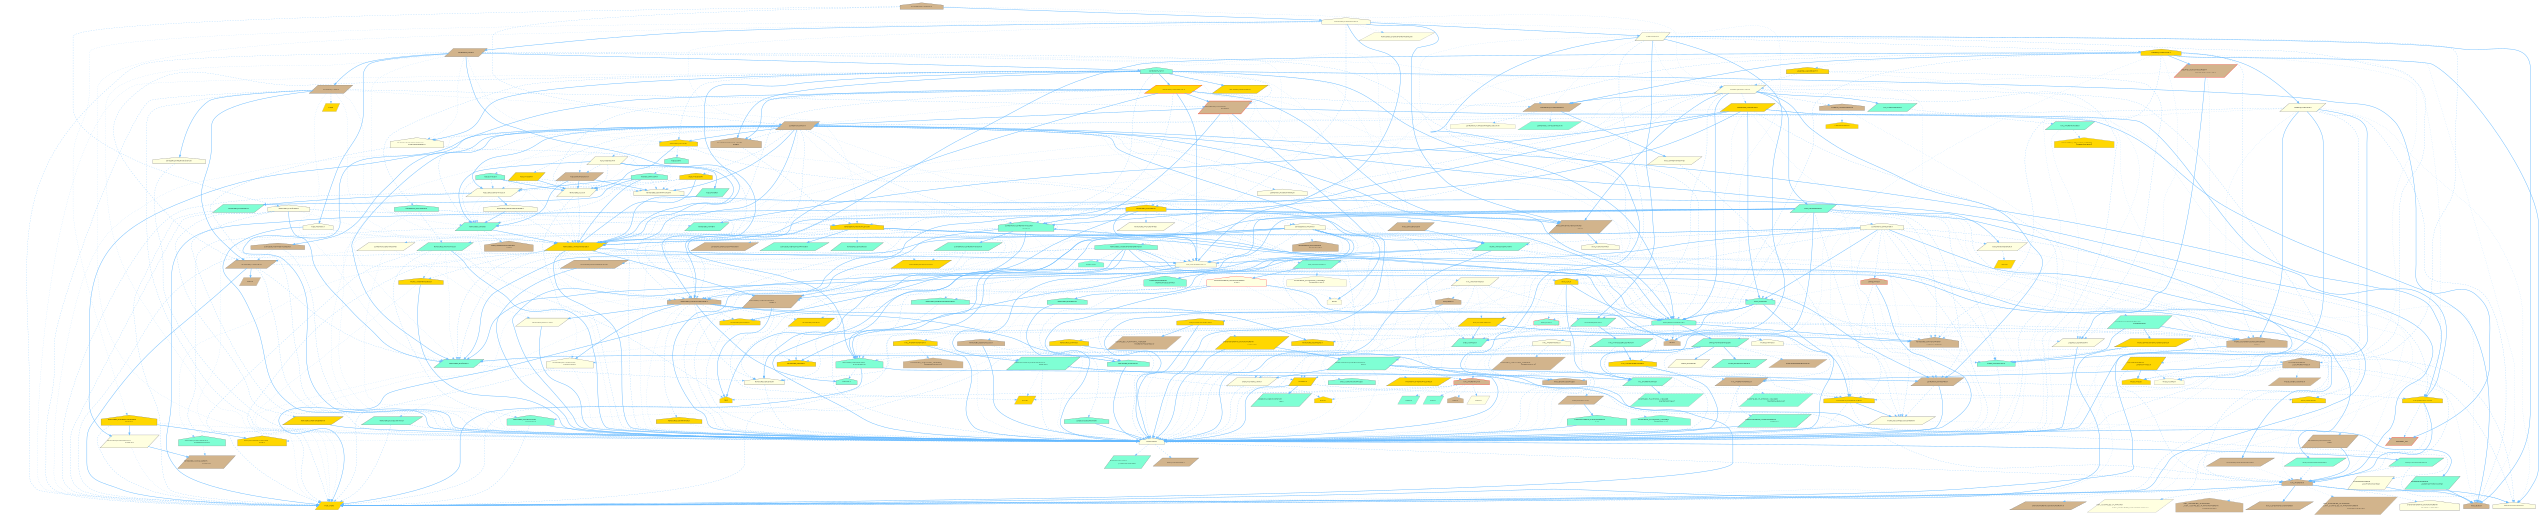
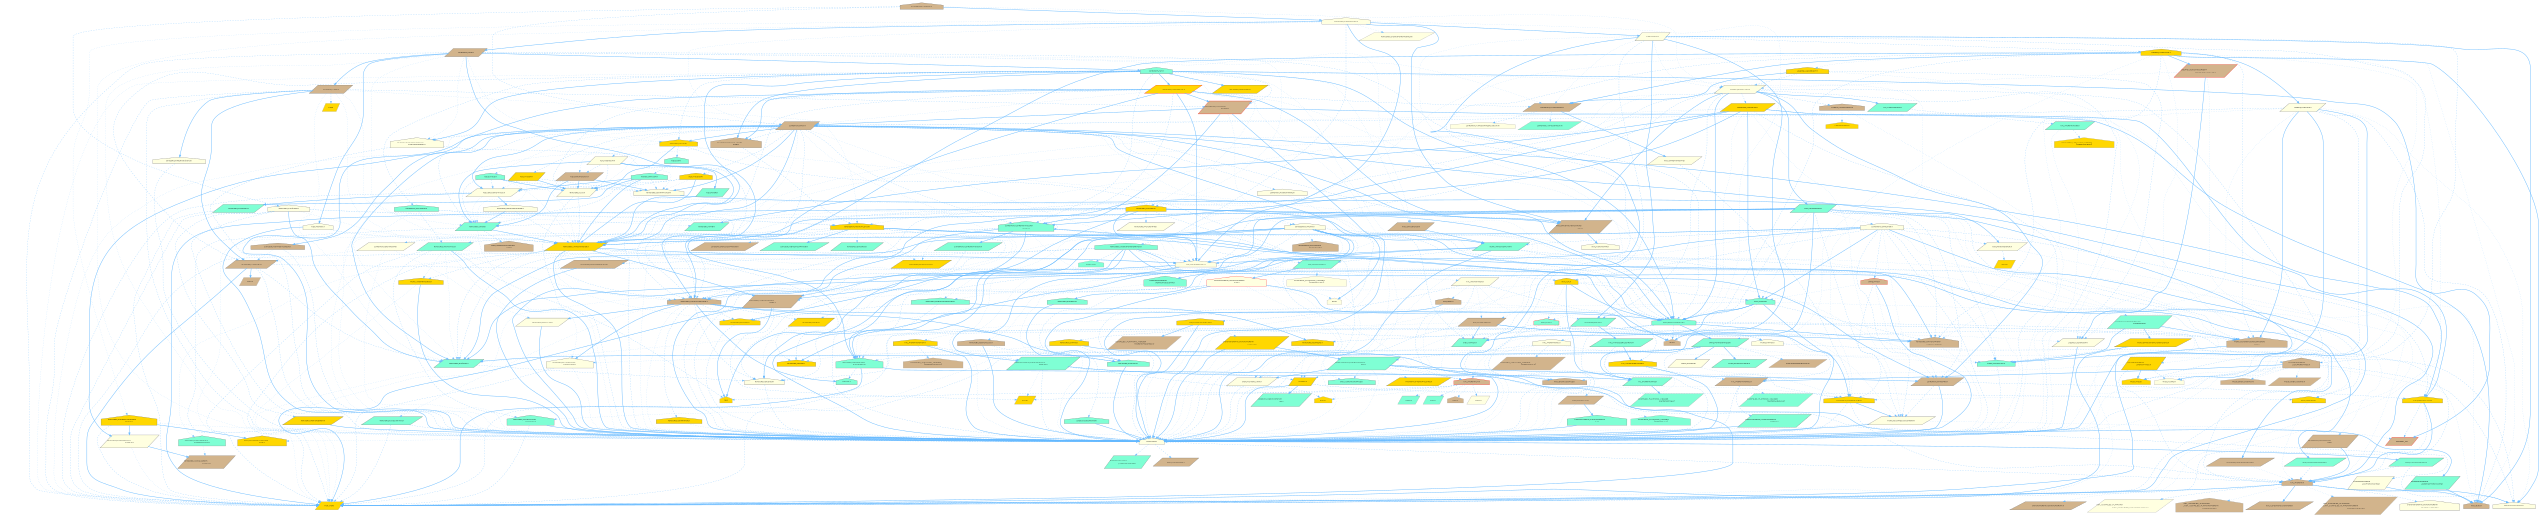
(1658, 96) -> (1665, 99)
(946, 255) -> (937, 239)
(1668, 267) -> (1668, 267)
(1482, 322) -> (1482, 322)
none -> (1358, 372)
none -> (2243, 382)
